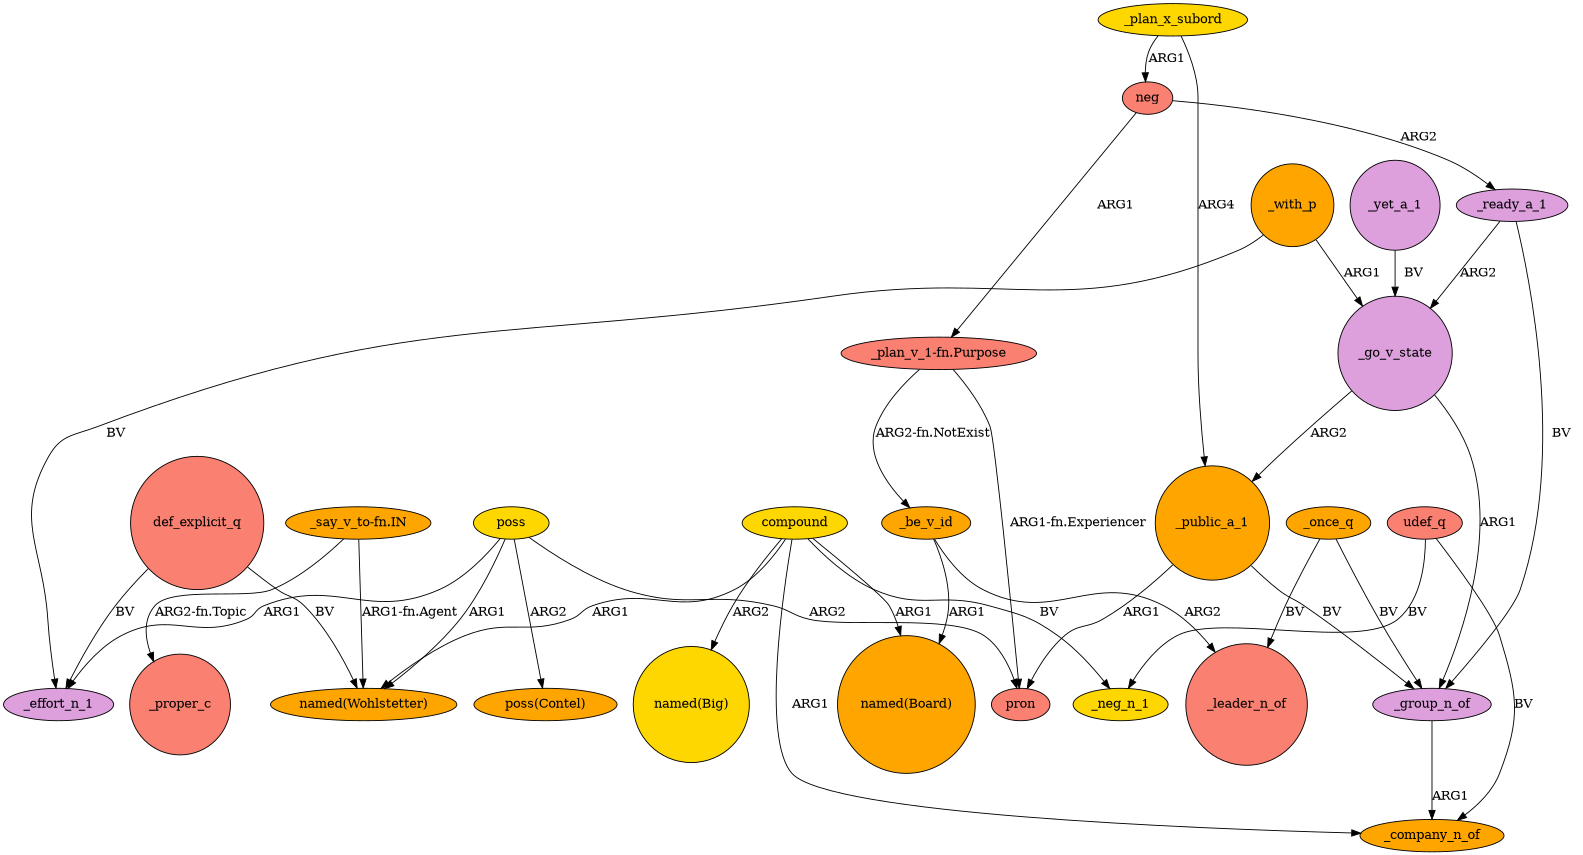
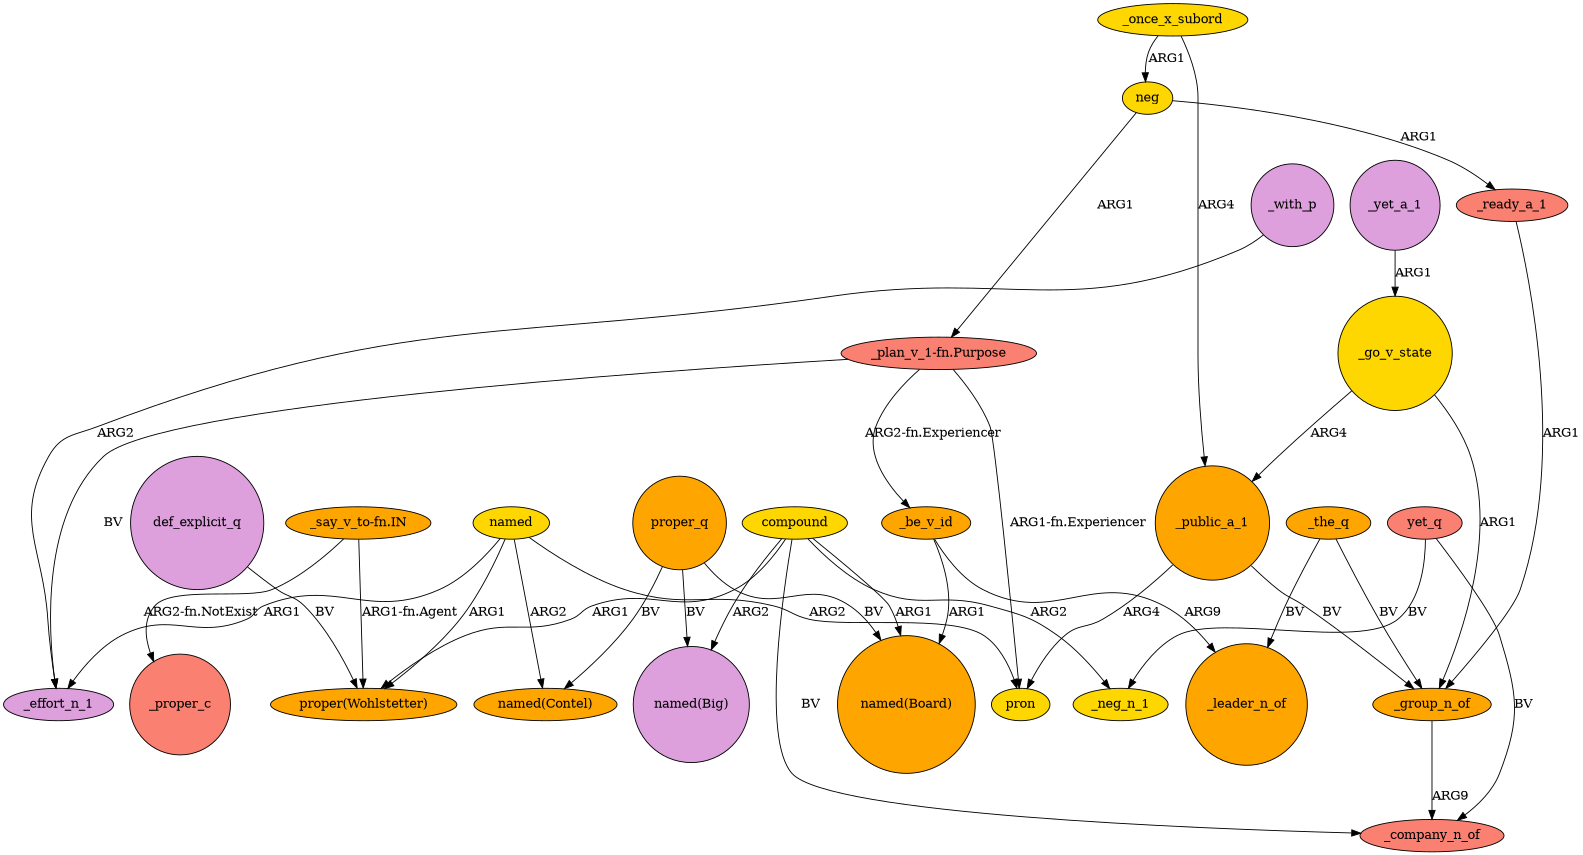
(1173, 20) -> (1173, 20)
(1148, 98) -> (1148, 98)
(1419, 137) -> (1419, 137)
(1292, 205) -> (1292, 205)
(1512, 205) -> (1512, 205)
(1468, 261) -> none
(1337, 269) -> none
(1414, 273) -> (1414, 273)
(1395, 353) -> (1395, 353)
(116, 433) -> (116, 433)
(933, 433) -> (933, 433)
(1329, 433) -> (1329, 433)
(1561, 433) -> (1561, 433)
(197, 523) -> (197, 523)
(511, 523) -> (511, 523)
none -> (680, 523)
(1328, 523) -> (1328, 523)
(1425, 523) -> (1425, 523)
(201, 613) -> (201, 613)
(1049, 613) -> (1049, 613)
(1142, 613) -> (1142, 613)
(1203, 613) -> (1203, 613)
(104, 621) -> (355, 401)
(364, 705) -> (364, 705)
(545, 705) -> (545, 705)
(691, 705) -> (691, 705)
(811, 705) -> (811, 705)
(1021, 705) -> (1021, 705)
(1247, 705) -> (1247, 705)
(1432, 705) -> (1432, 705)
(1450, 796) -> (1450, 796)
(1432, 836) -> (1432, 836)
